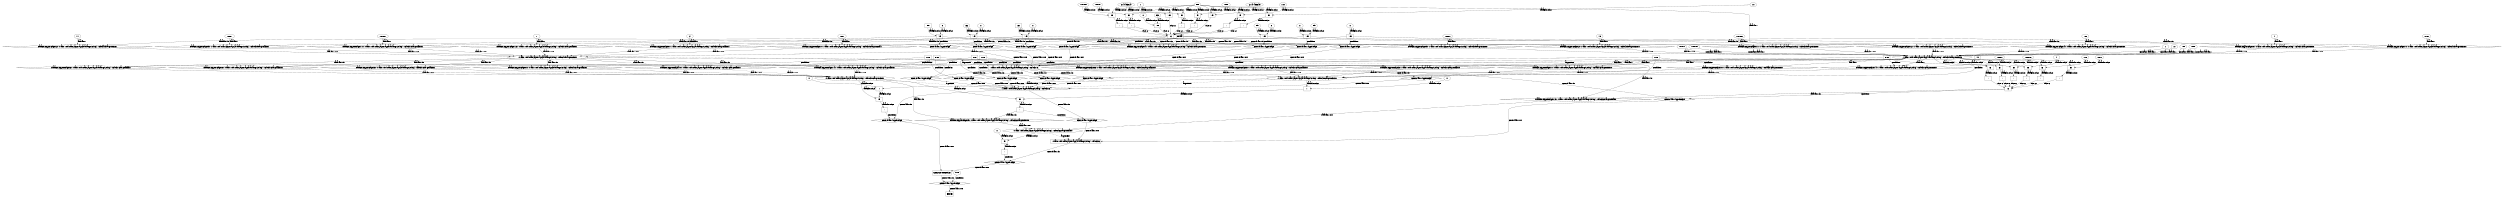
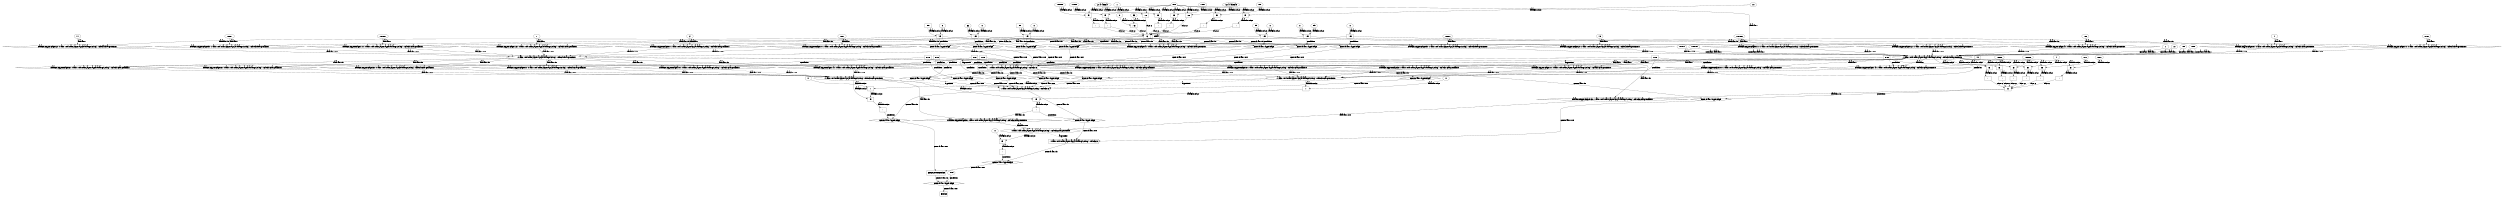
(1025, 89) -> (1024, 89)
